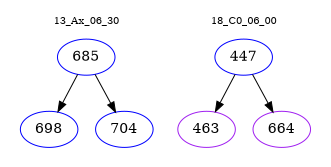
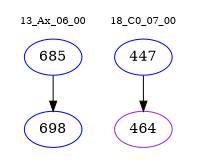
(87, 22) -> (53, 22)
(244, 22) -> (143, 22)
(124, 129) -> none
(207, 129) -> none
(282, 129) -> (143, 129)
